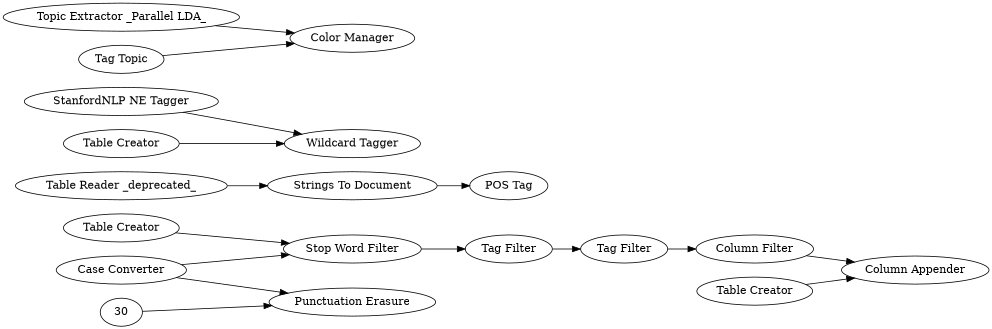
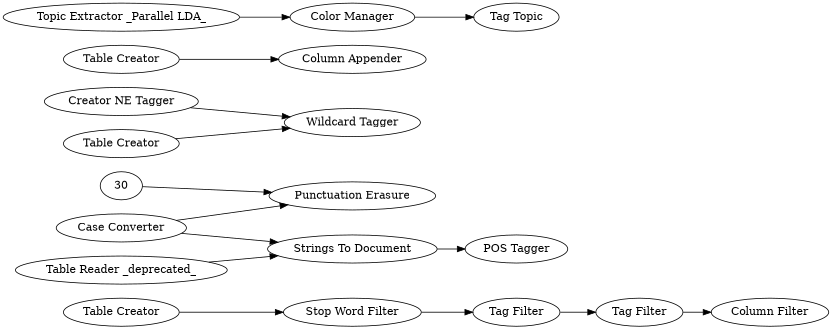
(225, 50) -> (440, 17)
(121, 101) -> (121, 101)
(509, 186) -> (516, 249)
(826, 258) -> none
(231, 260) -> (226, 237)
